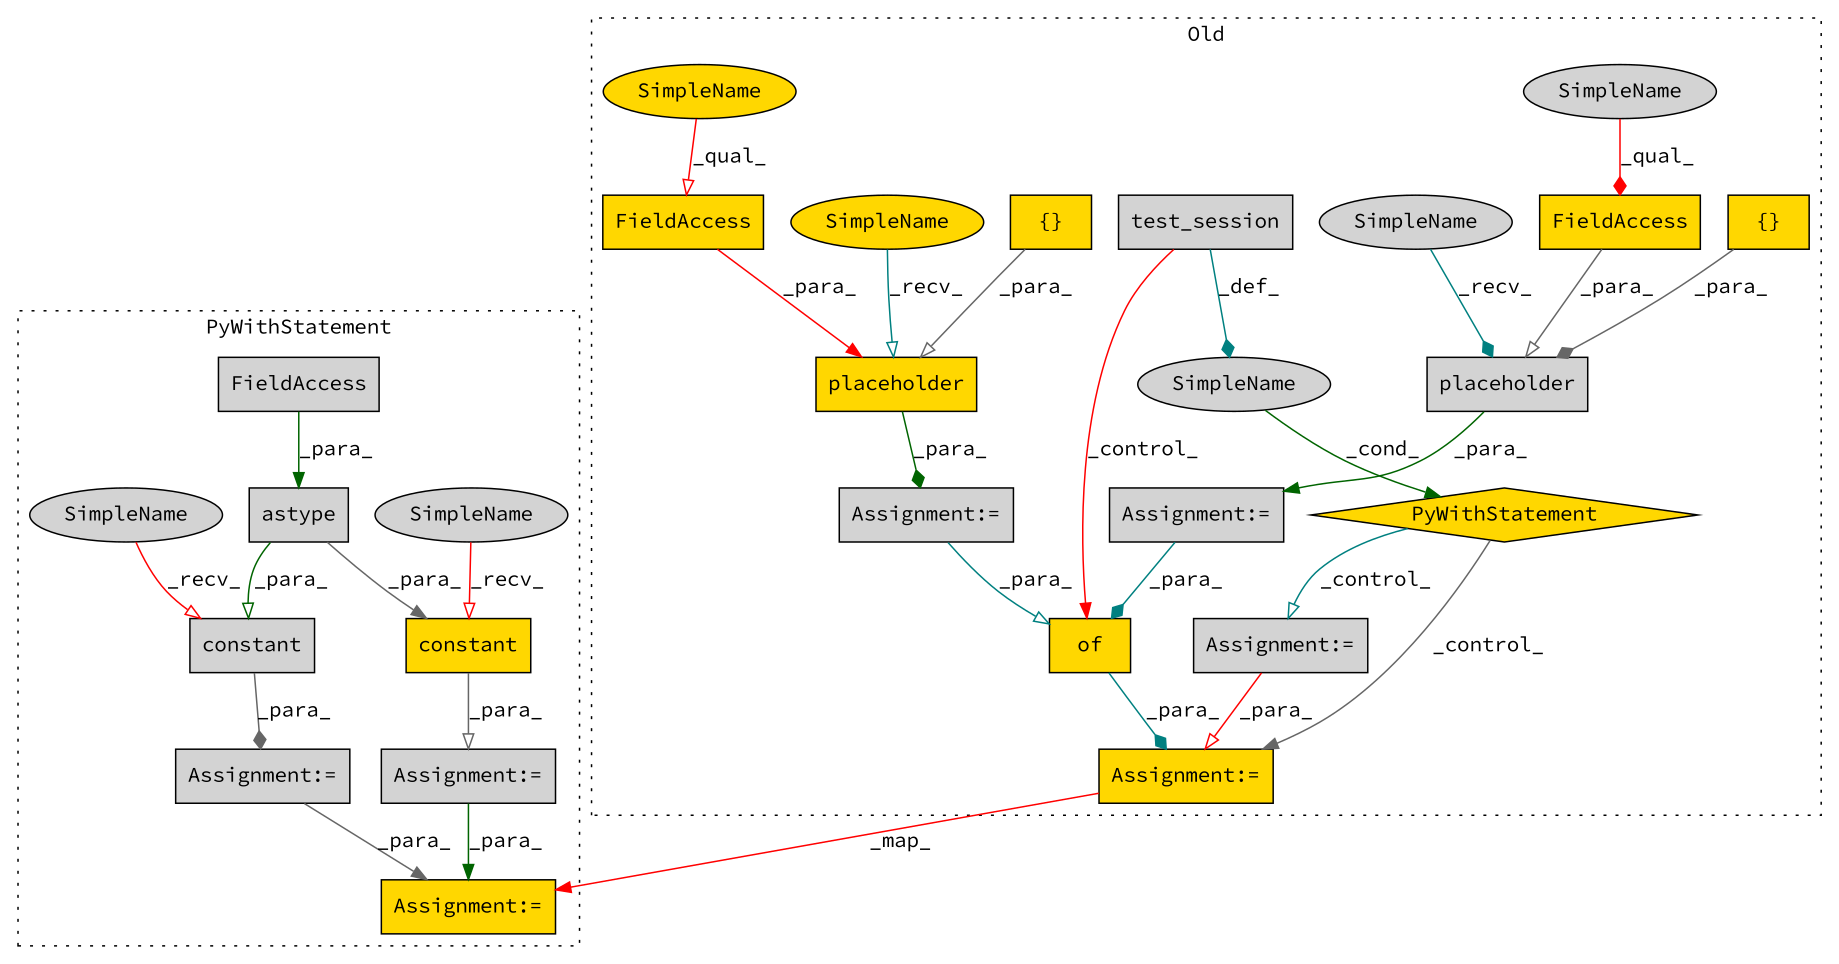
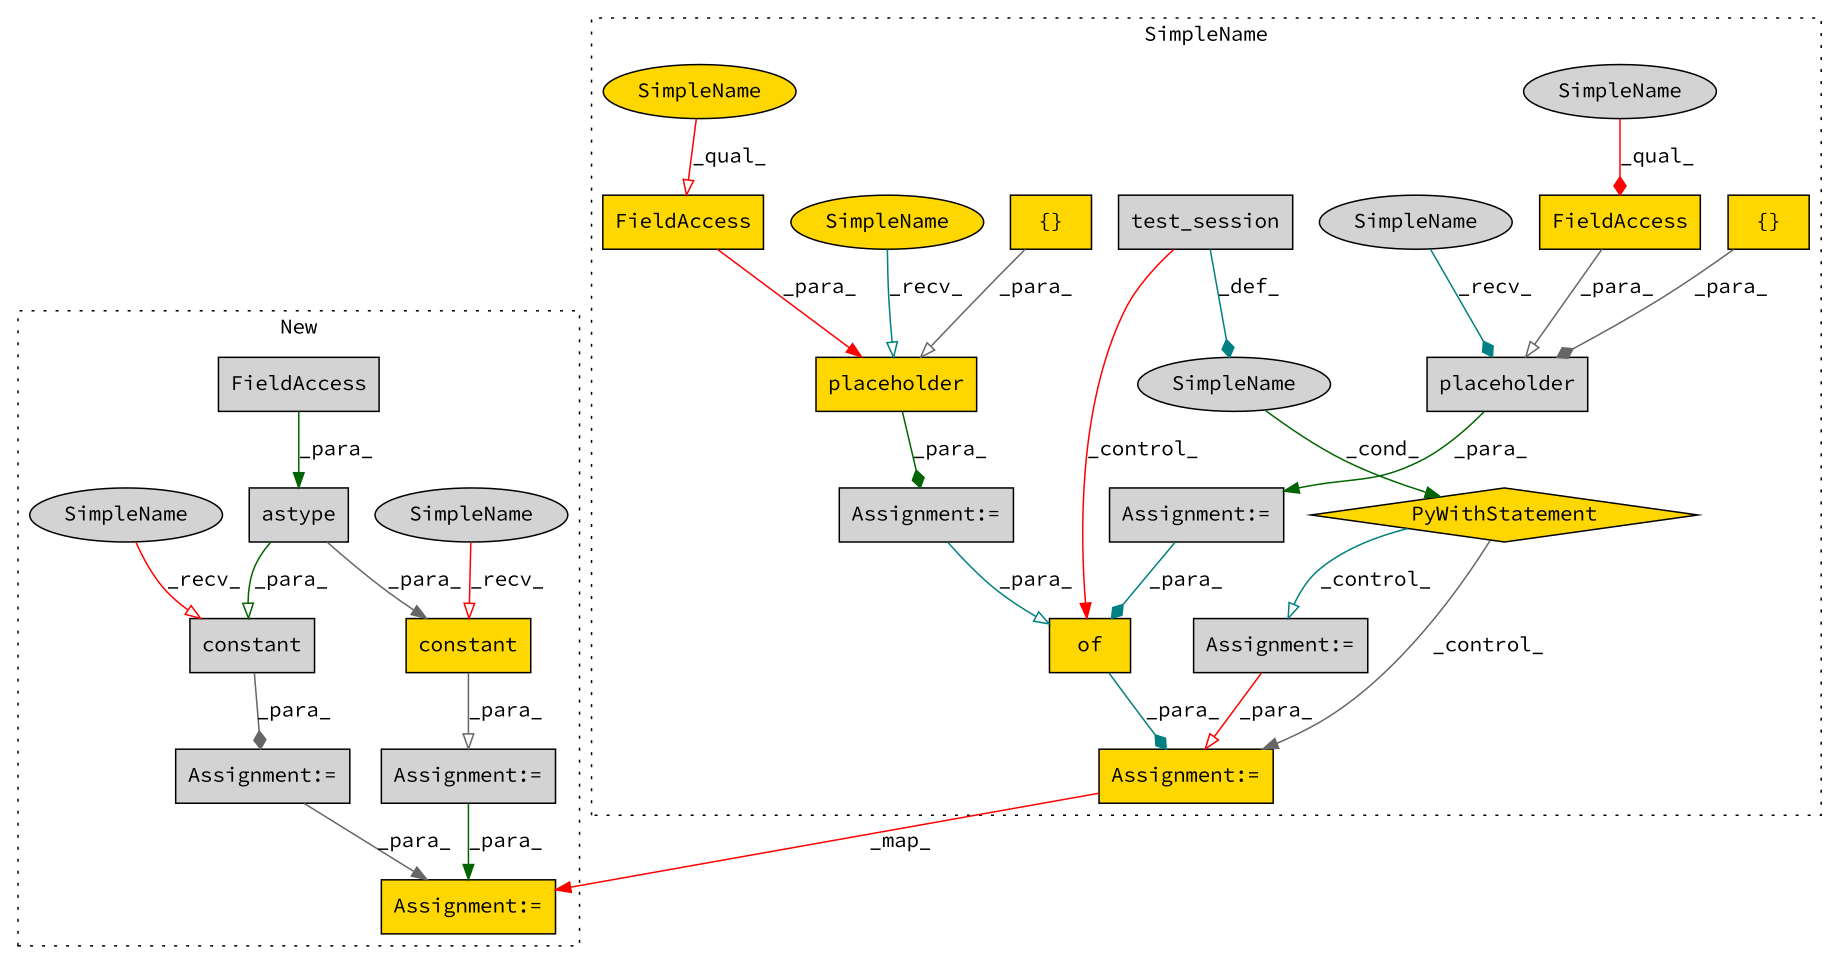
(1206, 35) -> (1206, 35)
(299, 328) -> (299, 328)
